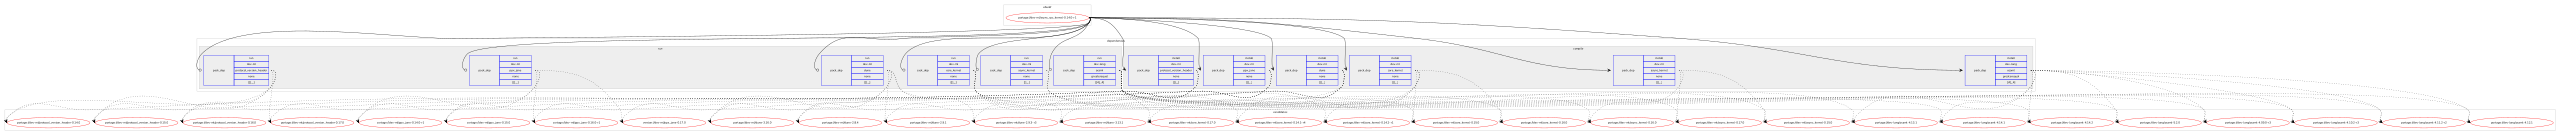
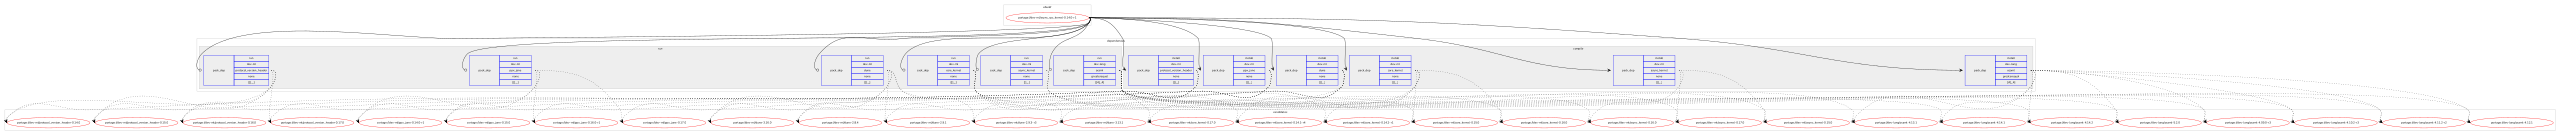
(664, 123) -> (664, 123)
